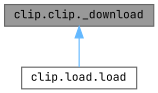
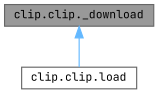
(79, 78) -> (79, 78)
